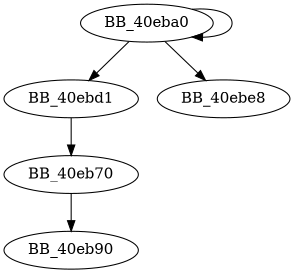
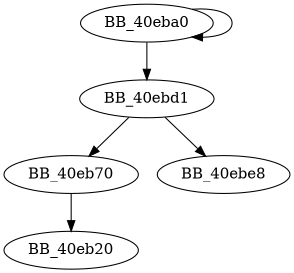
(181, 57) -> (181, 133)
(71, 250) -> (71, 250)
